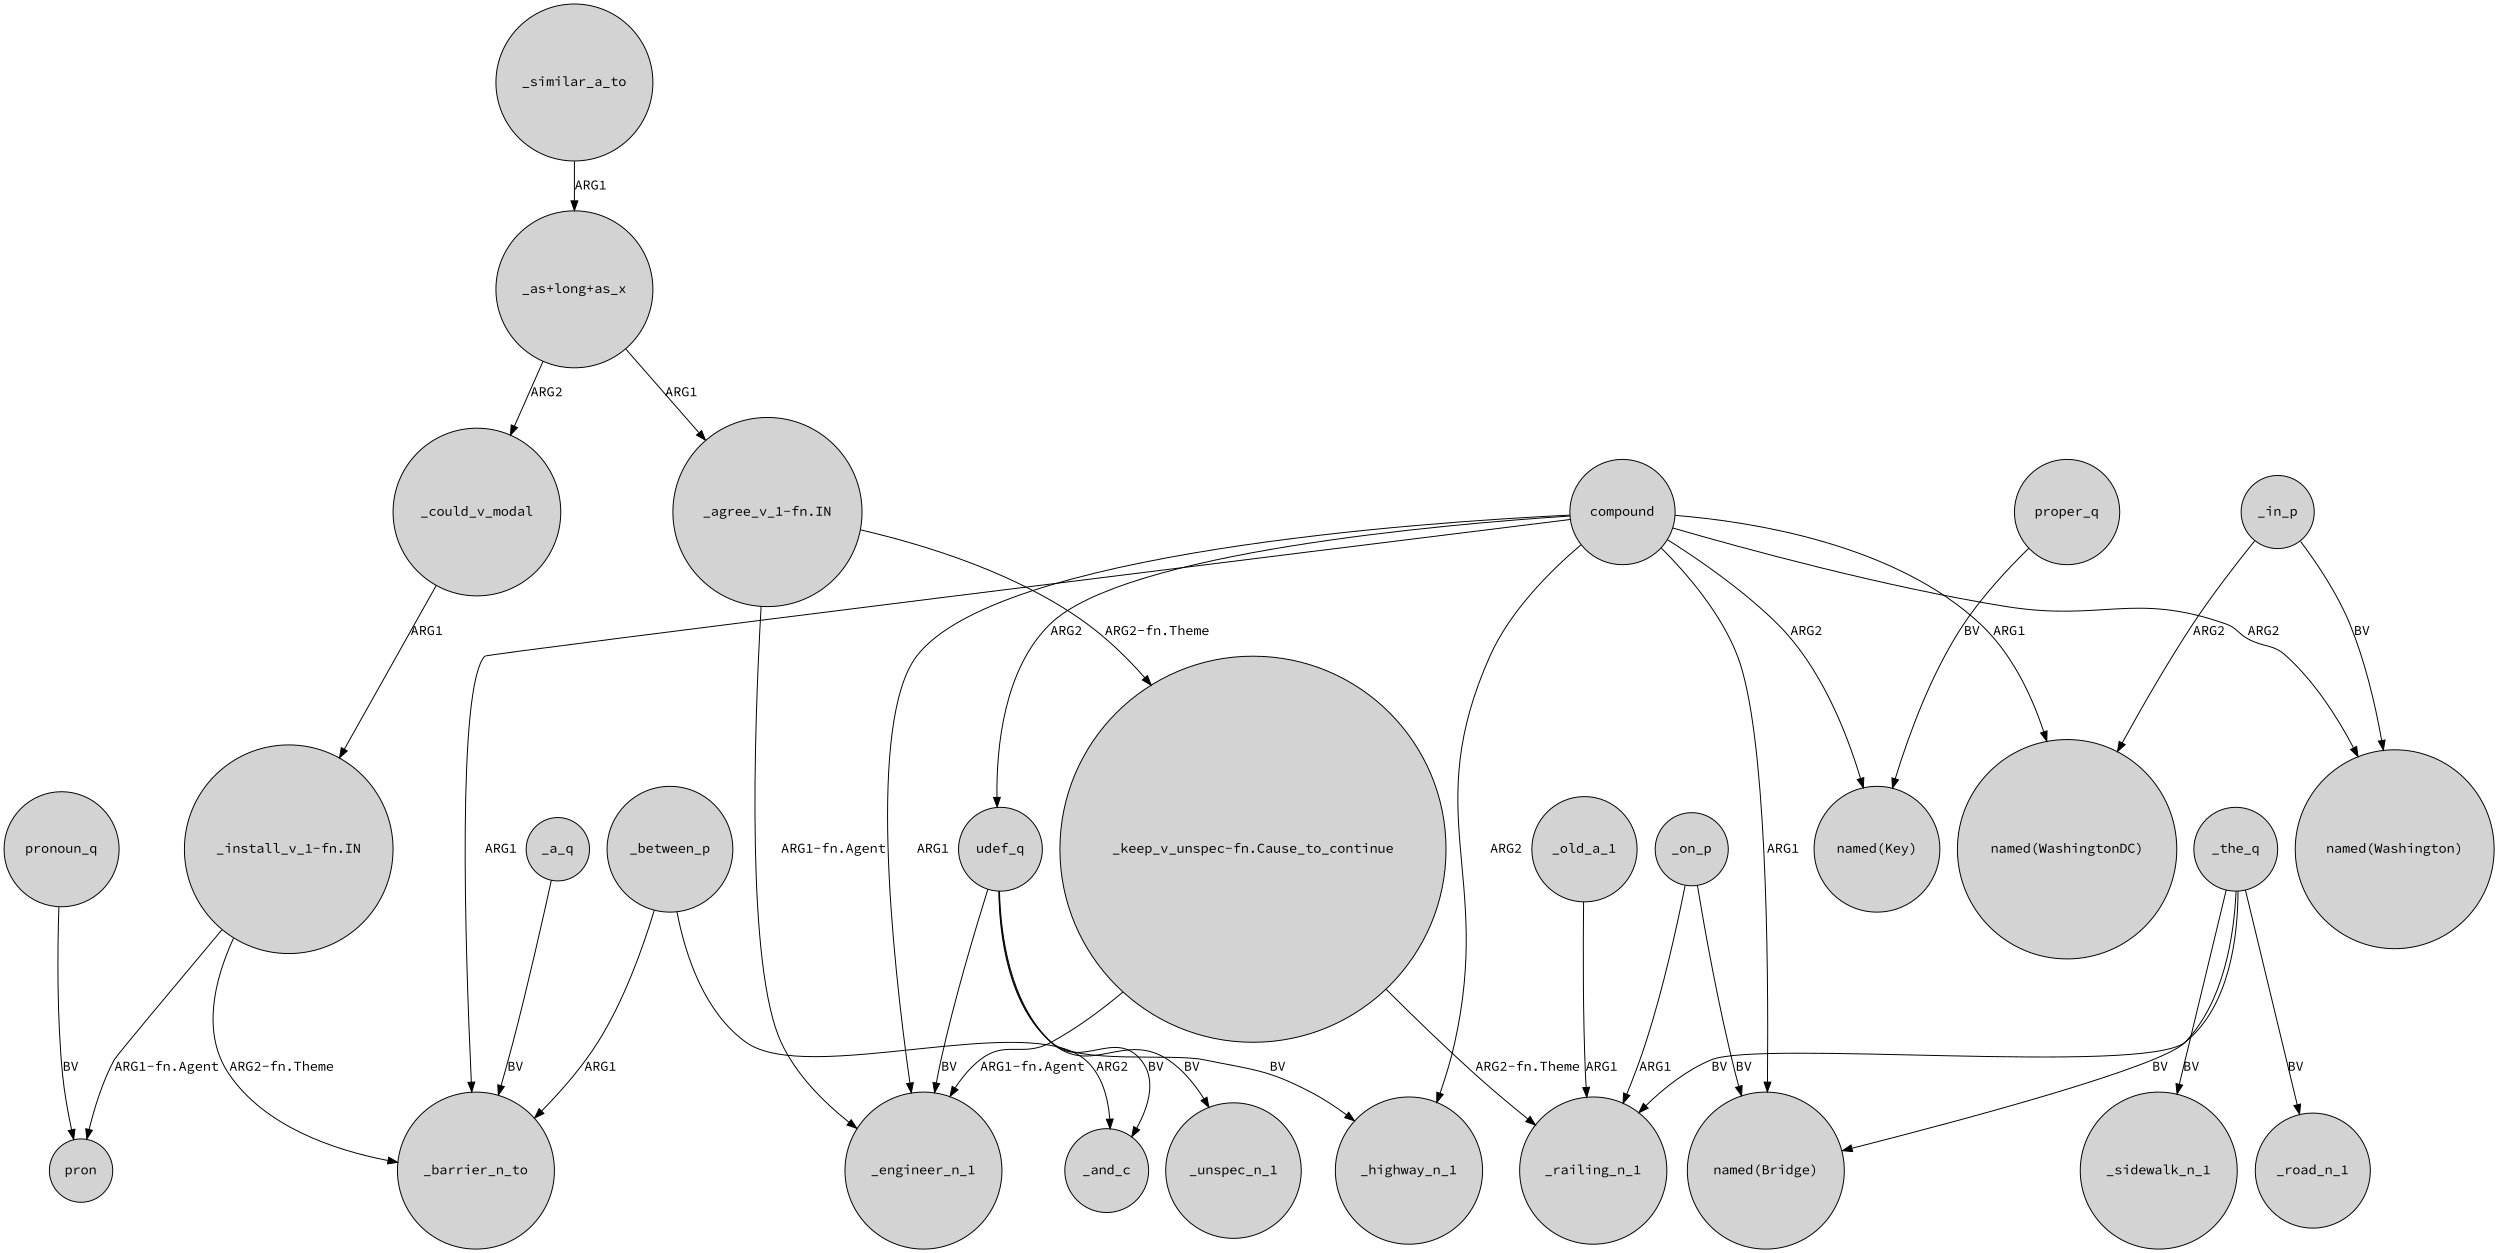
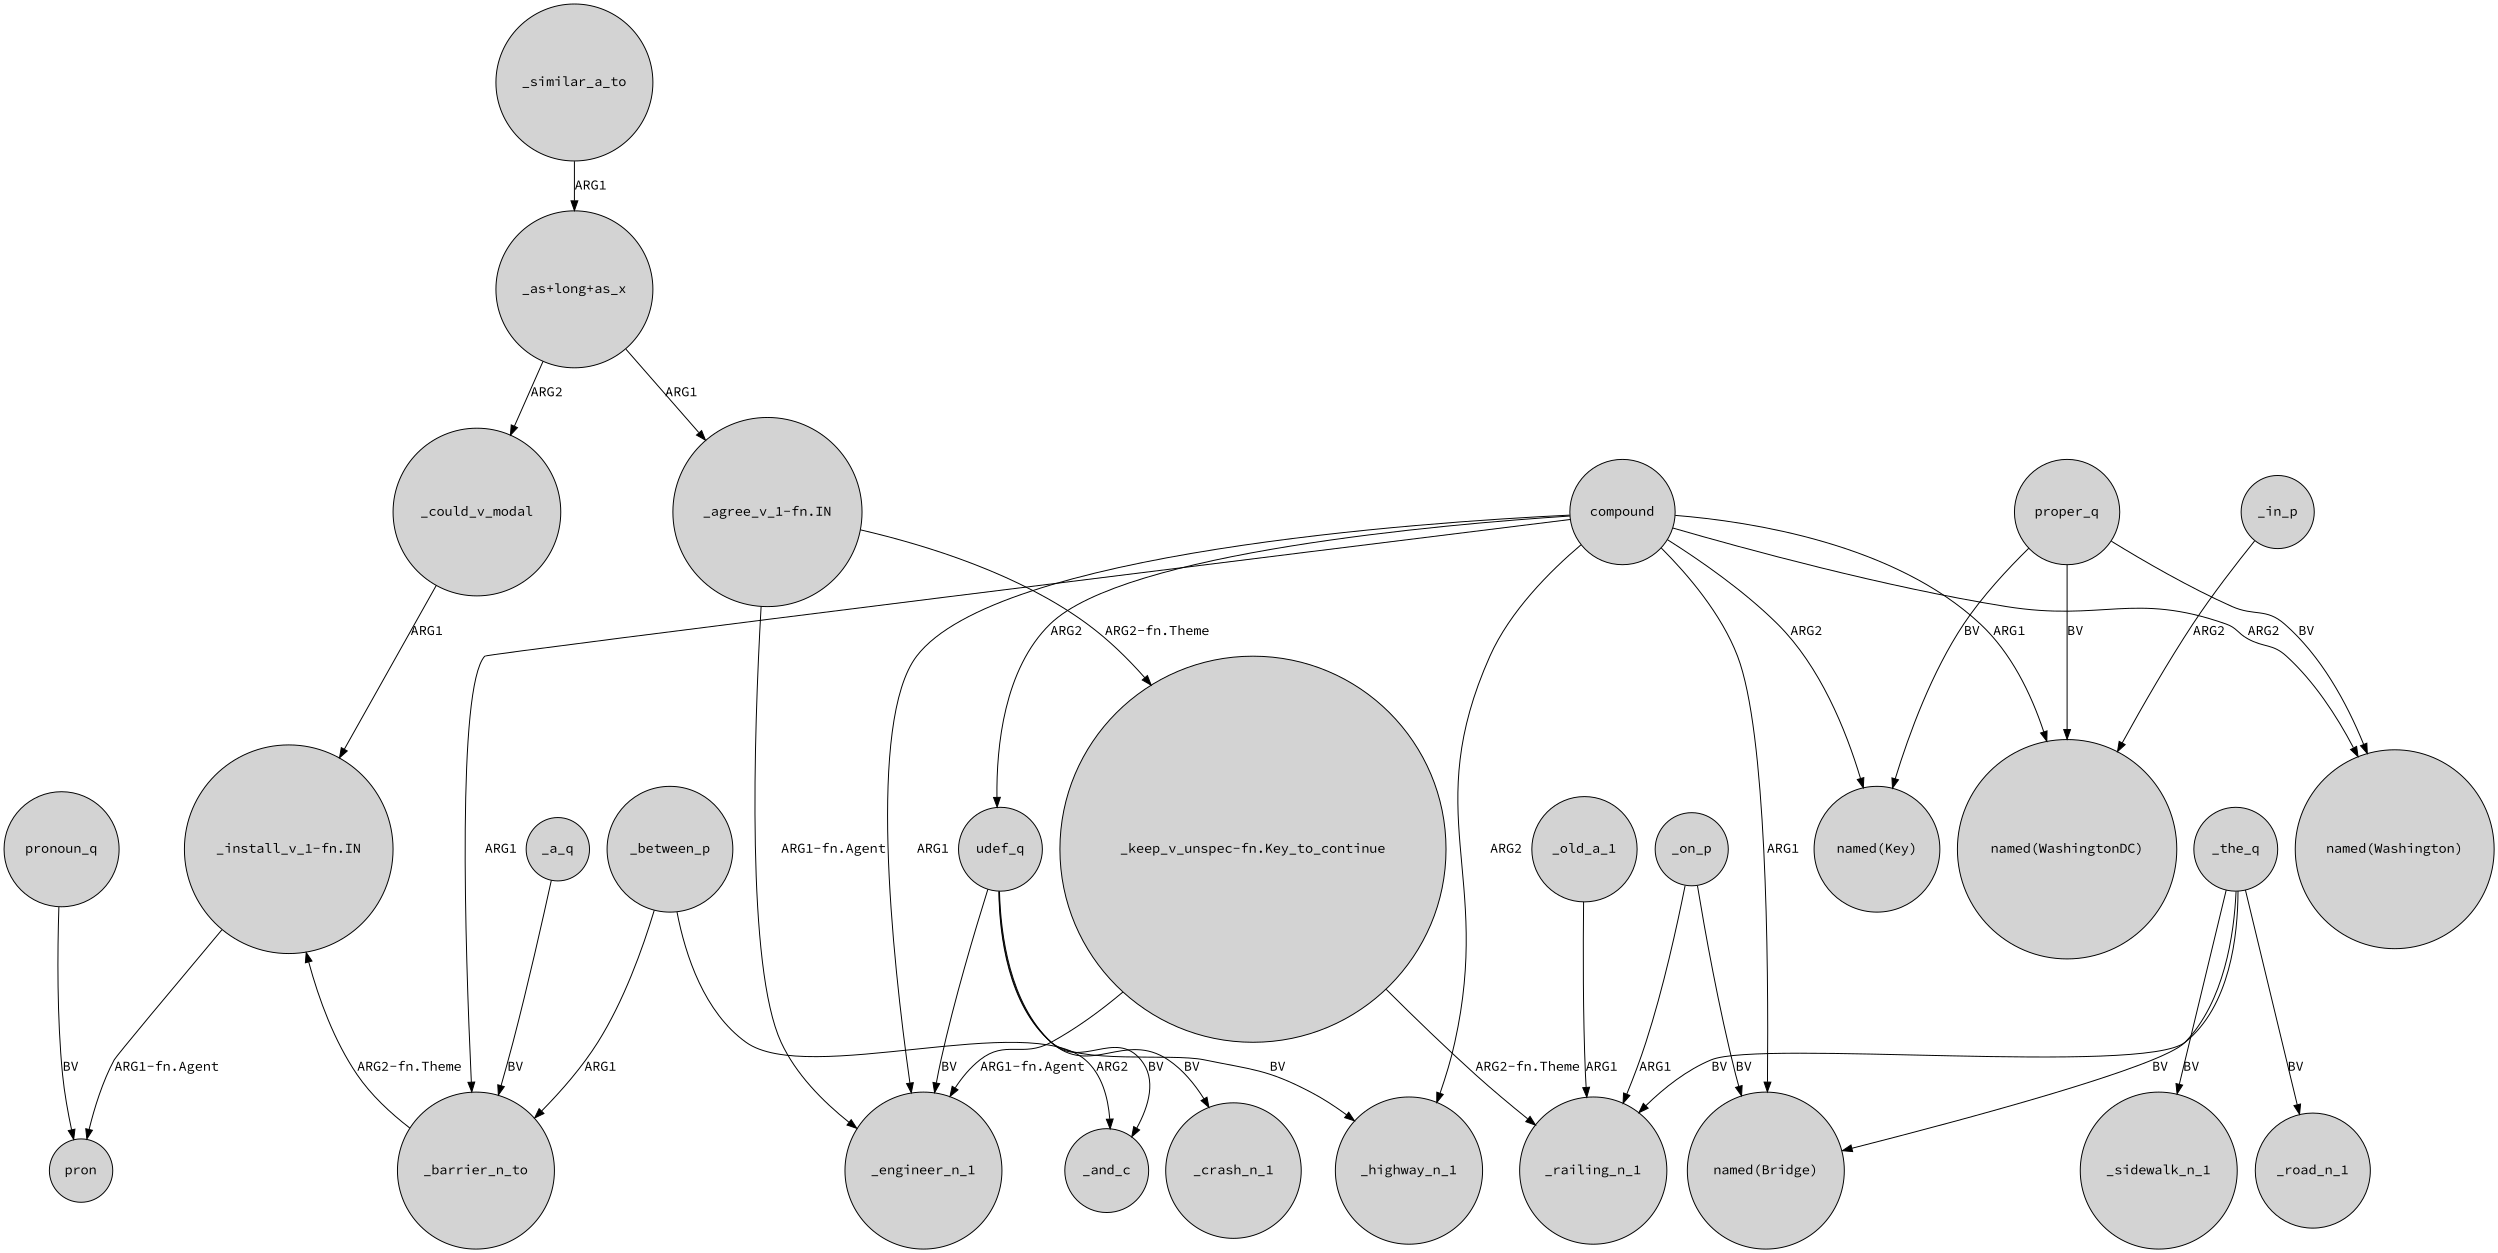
(2354, 635) -> (2263, 614)
none -> (2067, 647)
(1253, 849) -> (1253, 849)
(243, 1091) -> (345, 1054)
(1233, 1171) -> (1233, 1171)
